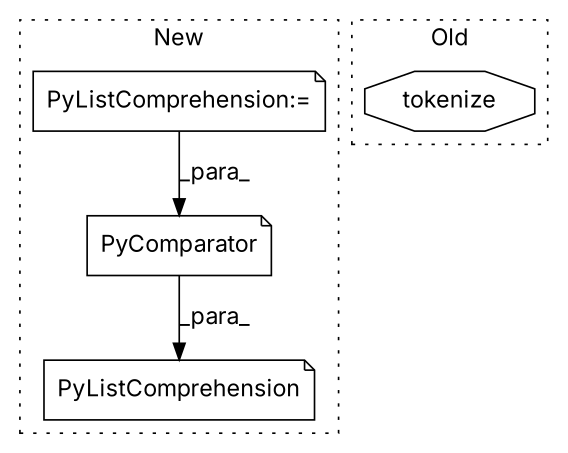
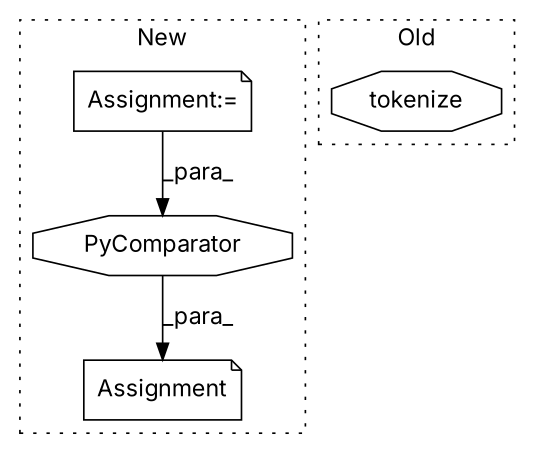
(179, 101) -> (163, 101)
(179, 246) -> (163, 246)
(179, 390) -> (163, 390)
